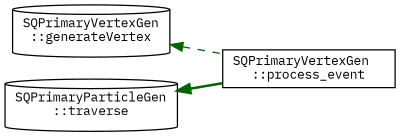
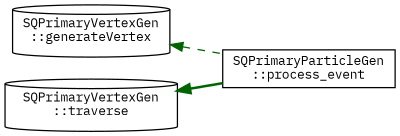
(309, 69) -> (309, 69)
(91, 105) -> (91, 105)
